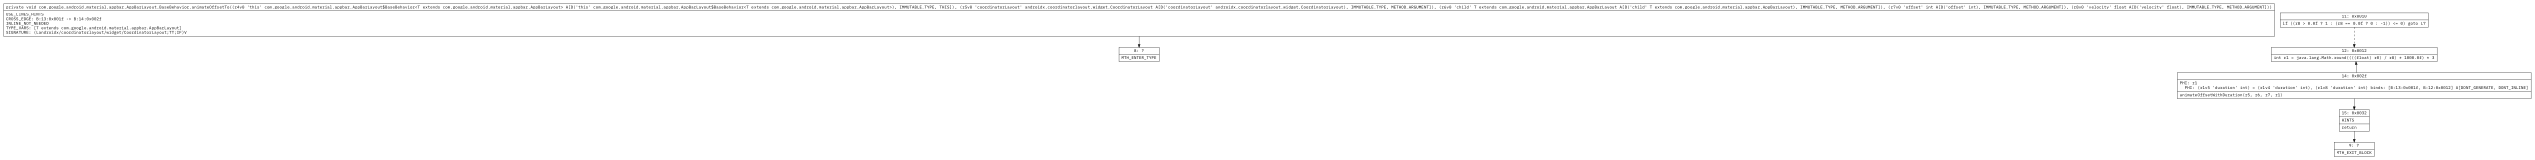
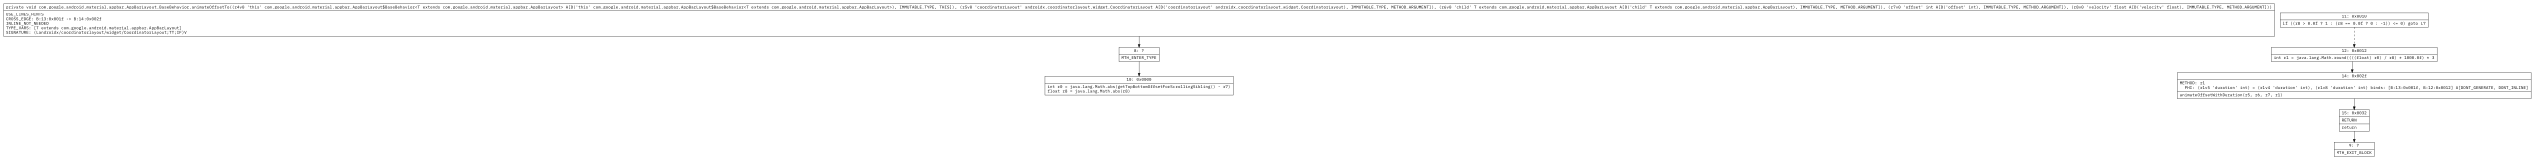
(2356, 69) -> (2352, 66)
(2190, 83) -> (2194, 83)
none -> (1139, 86)
(2348, 120) -> (2349, 120)
